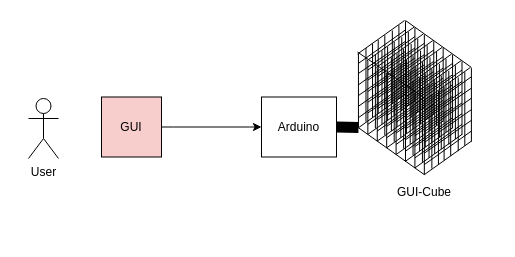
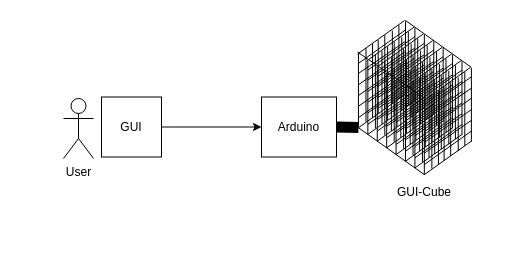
(132, 127) -> (132, 127)
(44, 129) -> (79, 129)
